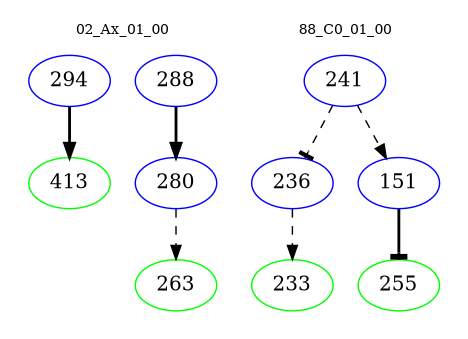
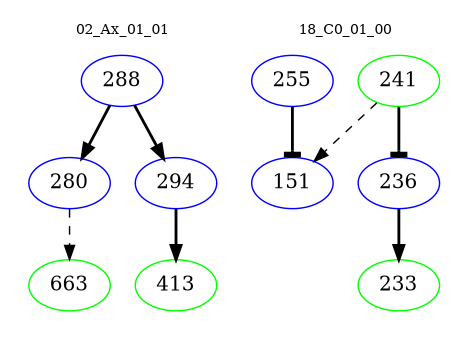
(123, 31) -> (123, 31)
(346, 31) -> (346, 31)
(345, 81) -> (399, 81)
none -> (146, 126)
(321, 128) -> (399, 129)
(292, 227) -> (399, 227)
(399, 231) -> (292, 129)
(176, 285) -> (70, 285)
(399, 285) -> (292, 81)
